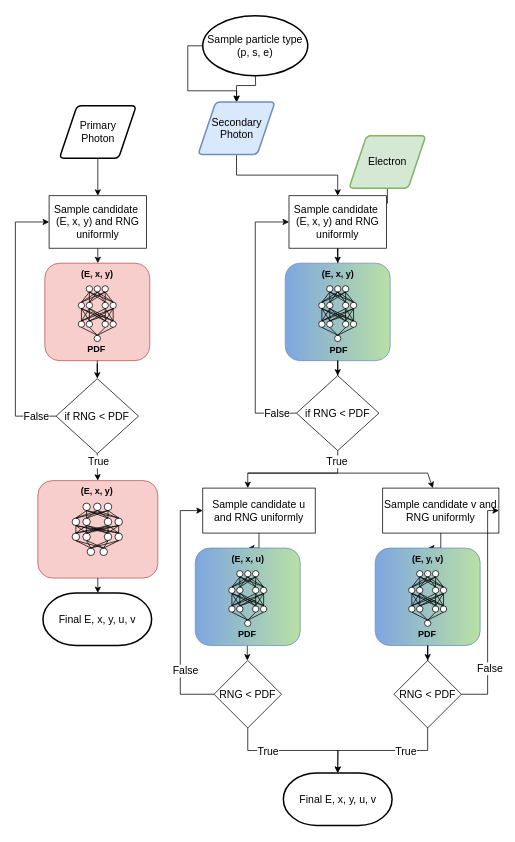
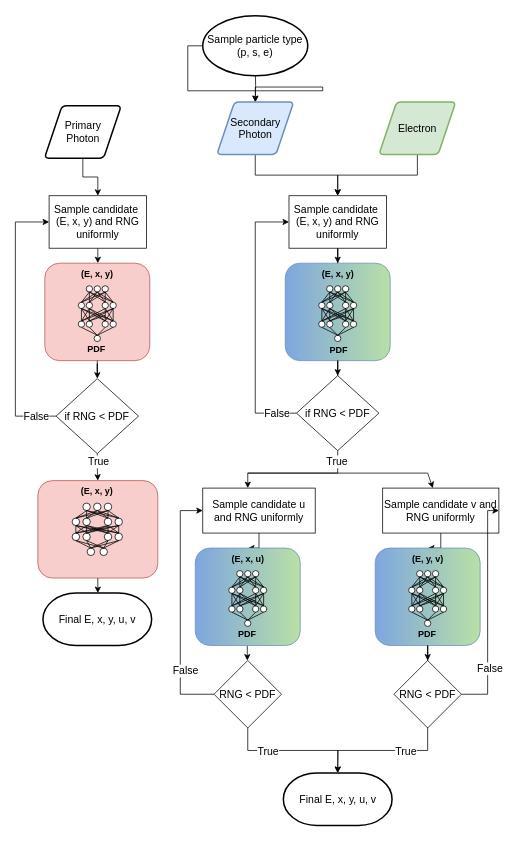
(237, 128) -> (255, 128)
(98, 132) -> (83, 132)
(388, 162) -> (418, 128)
